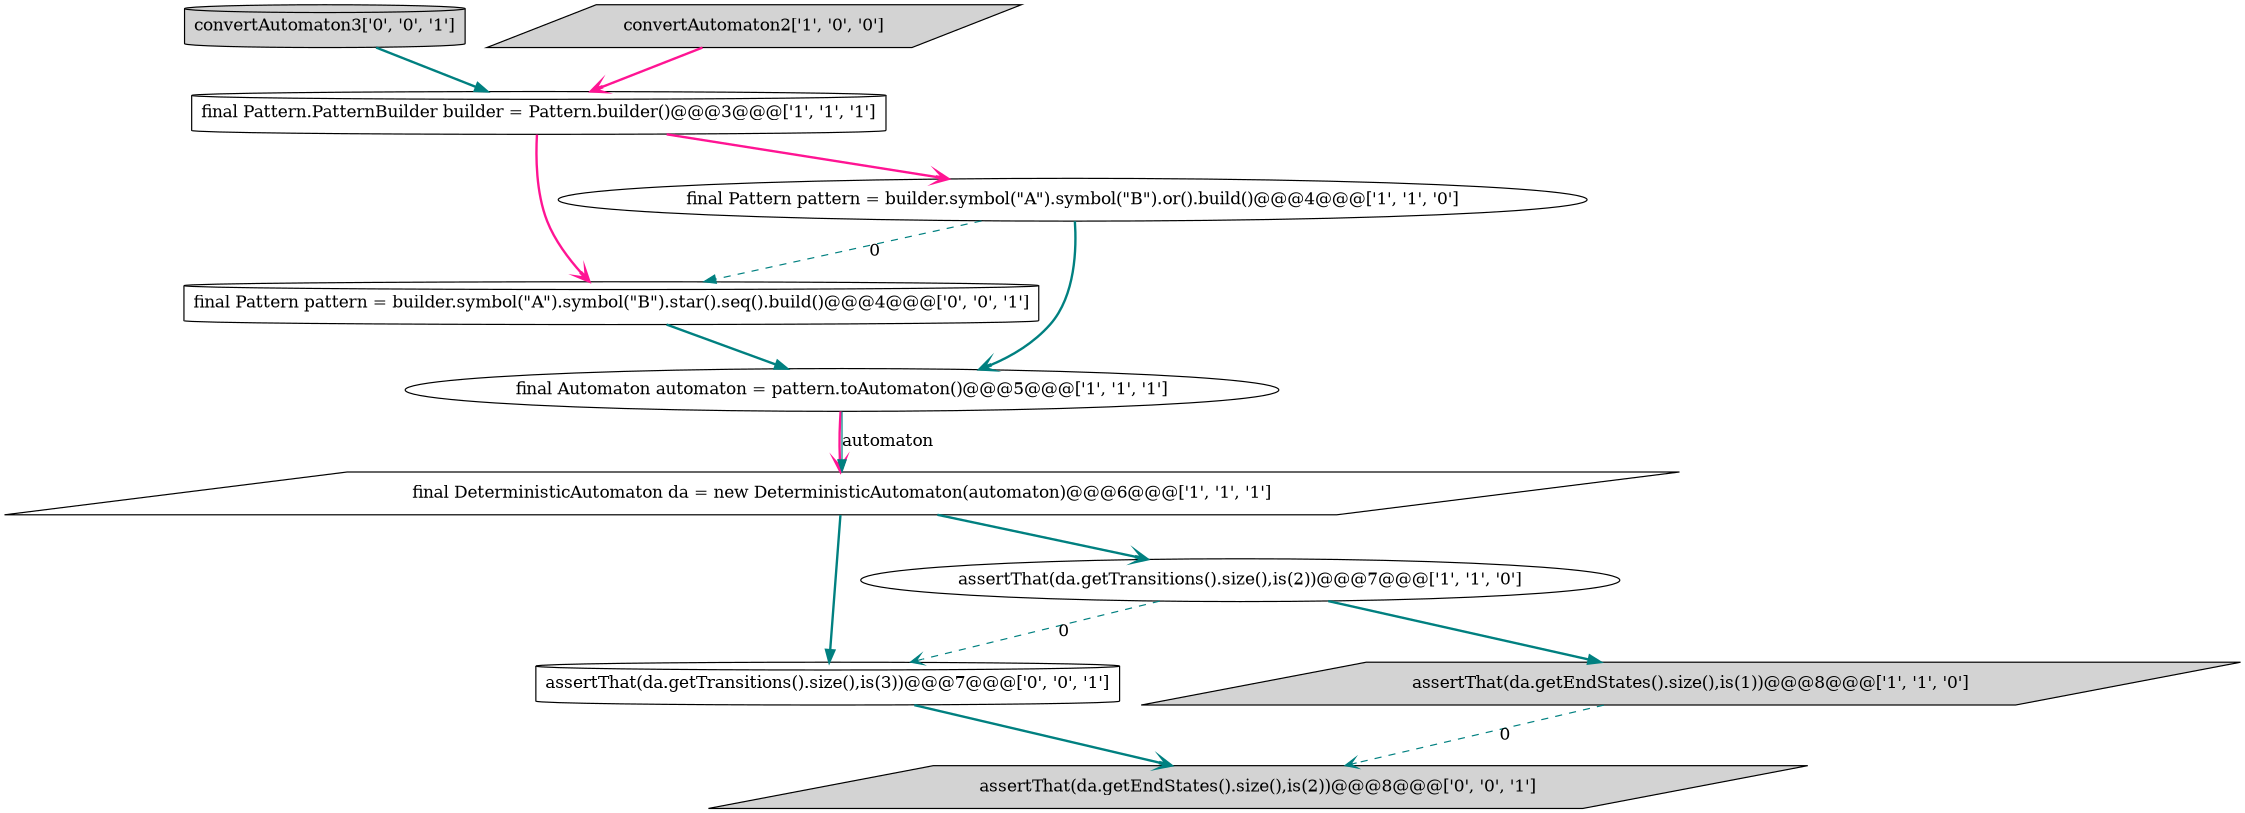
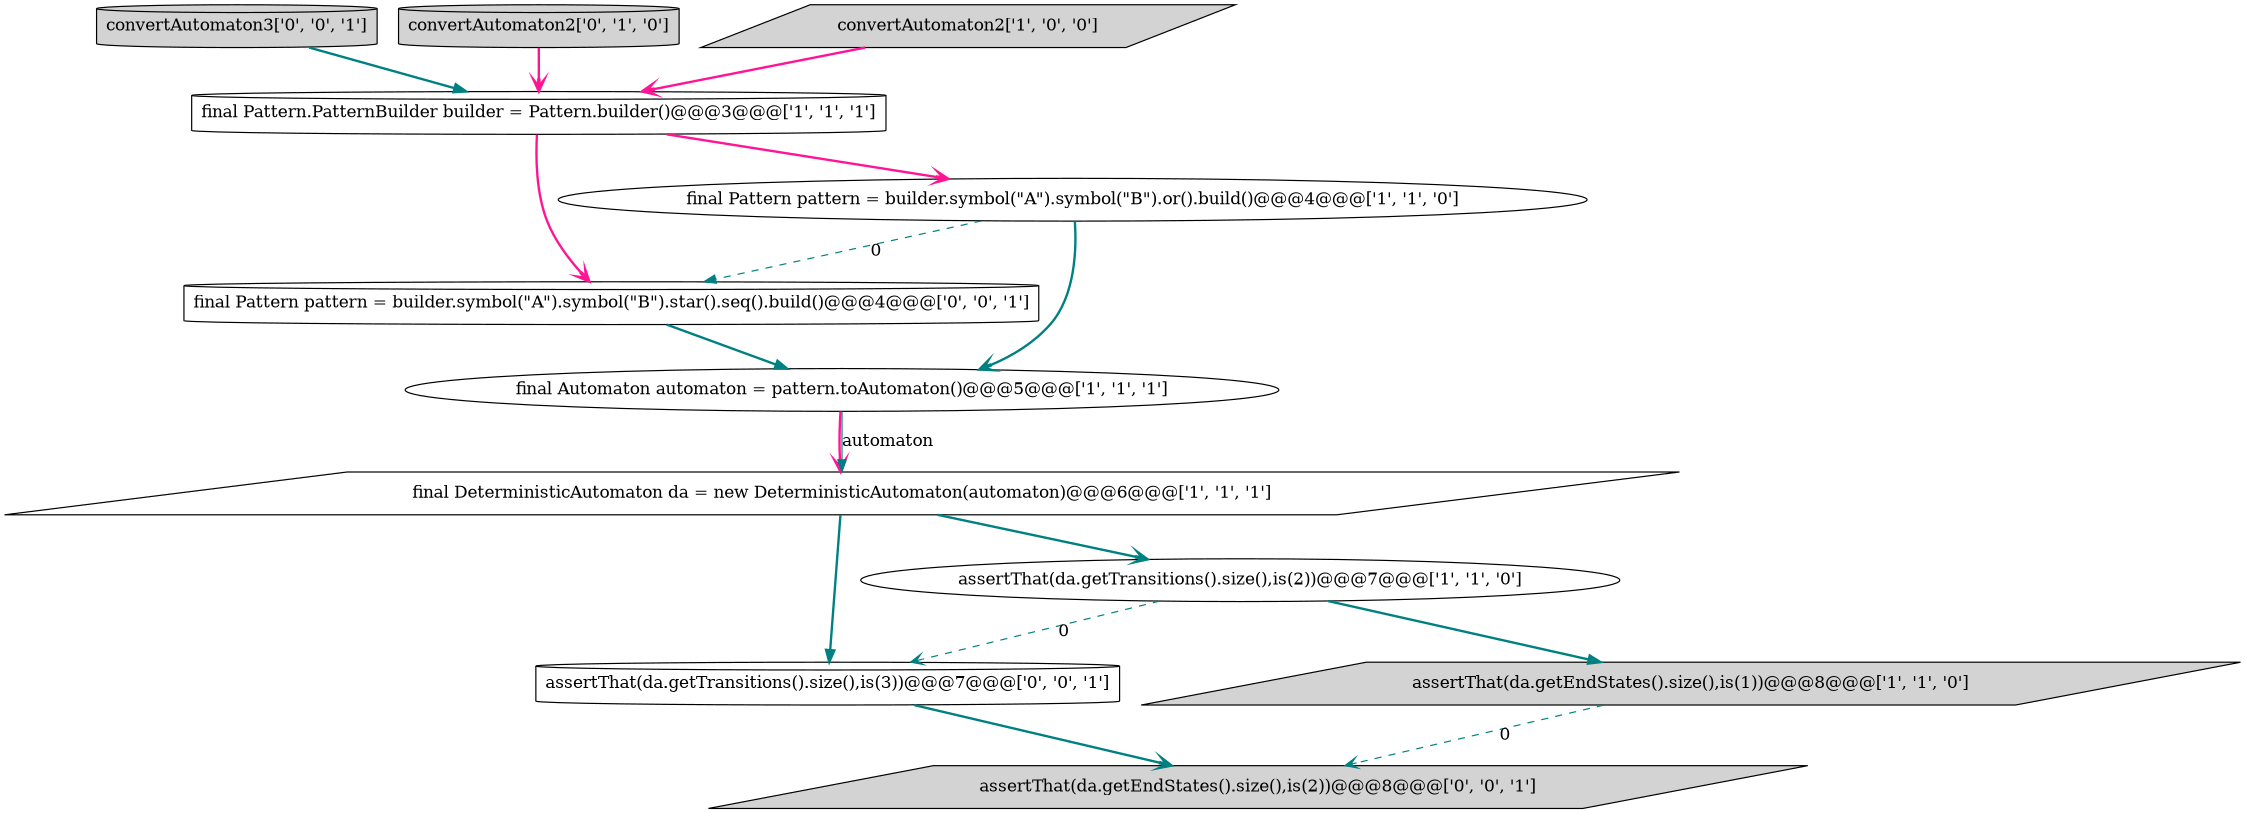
none -> (539, 26)
